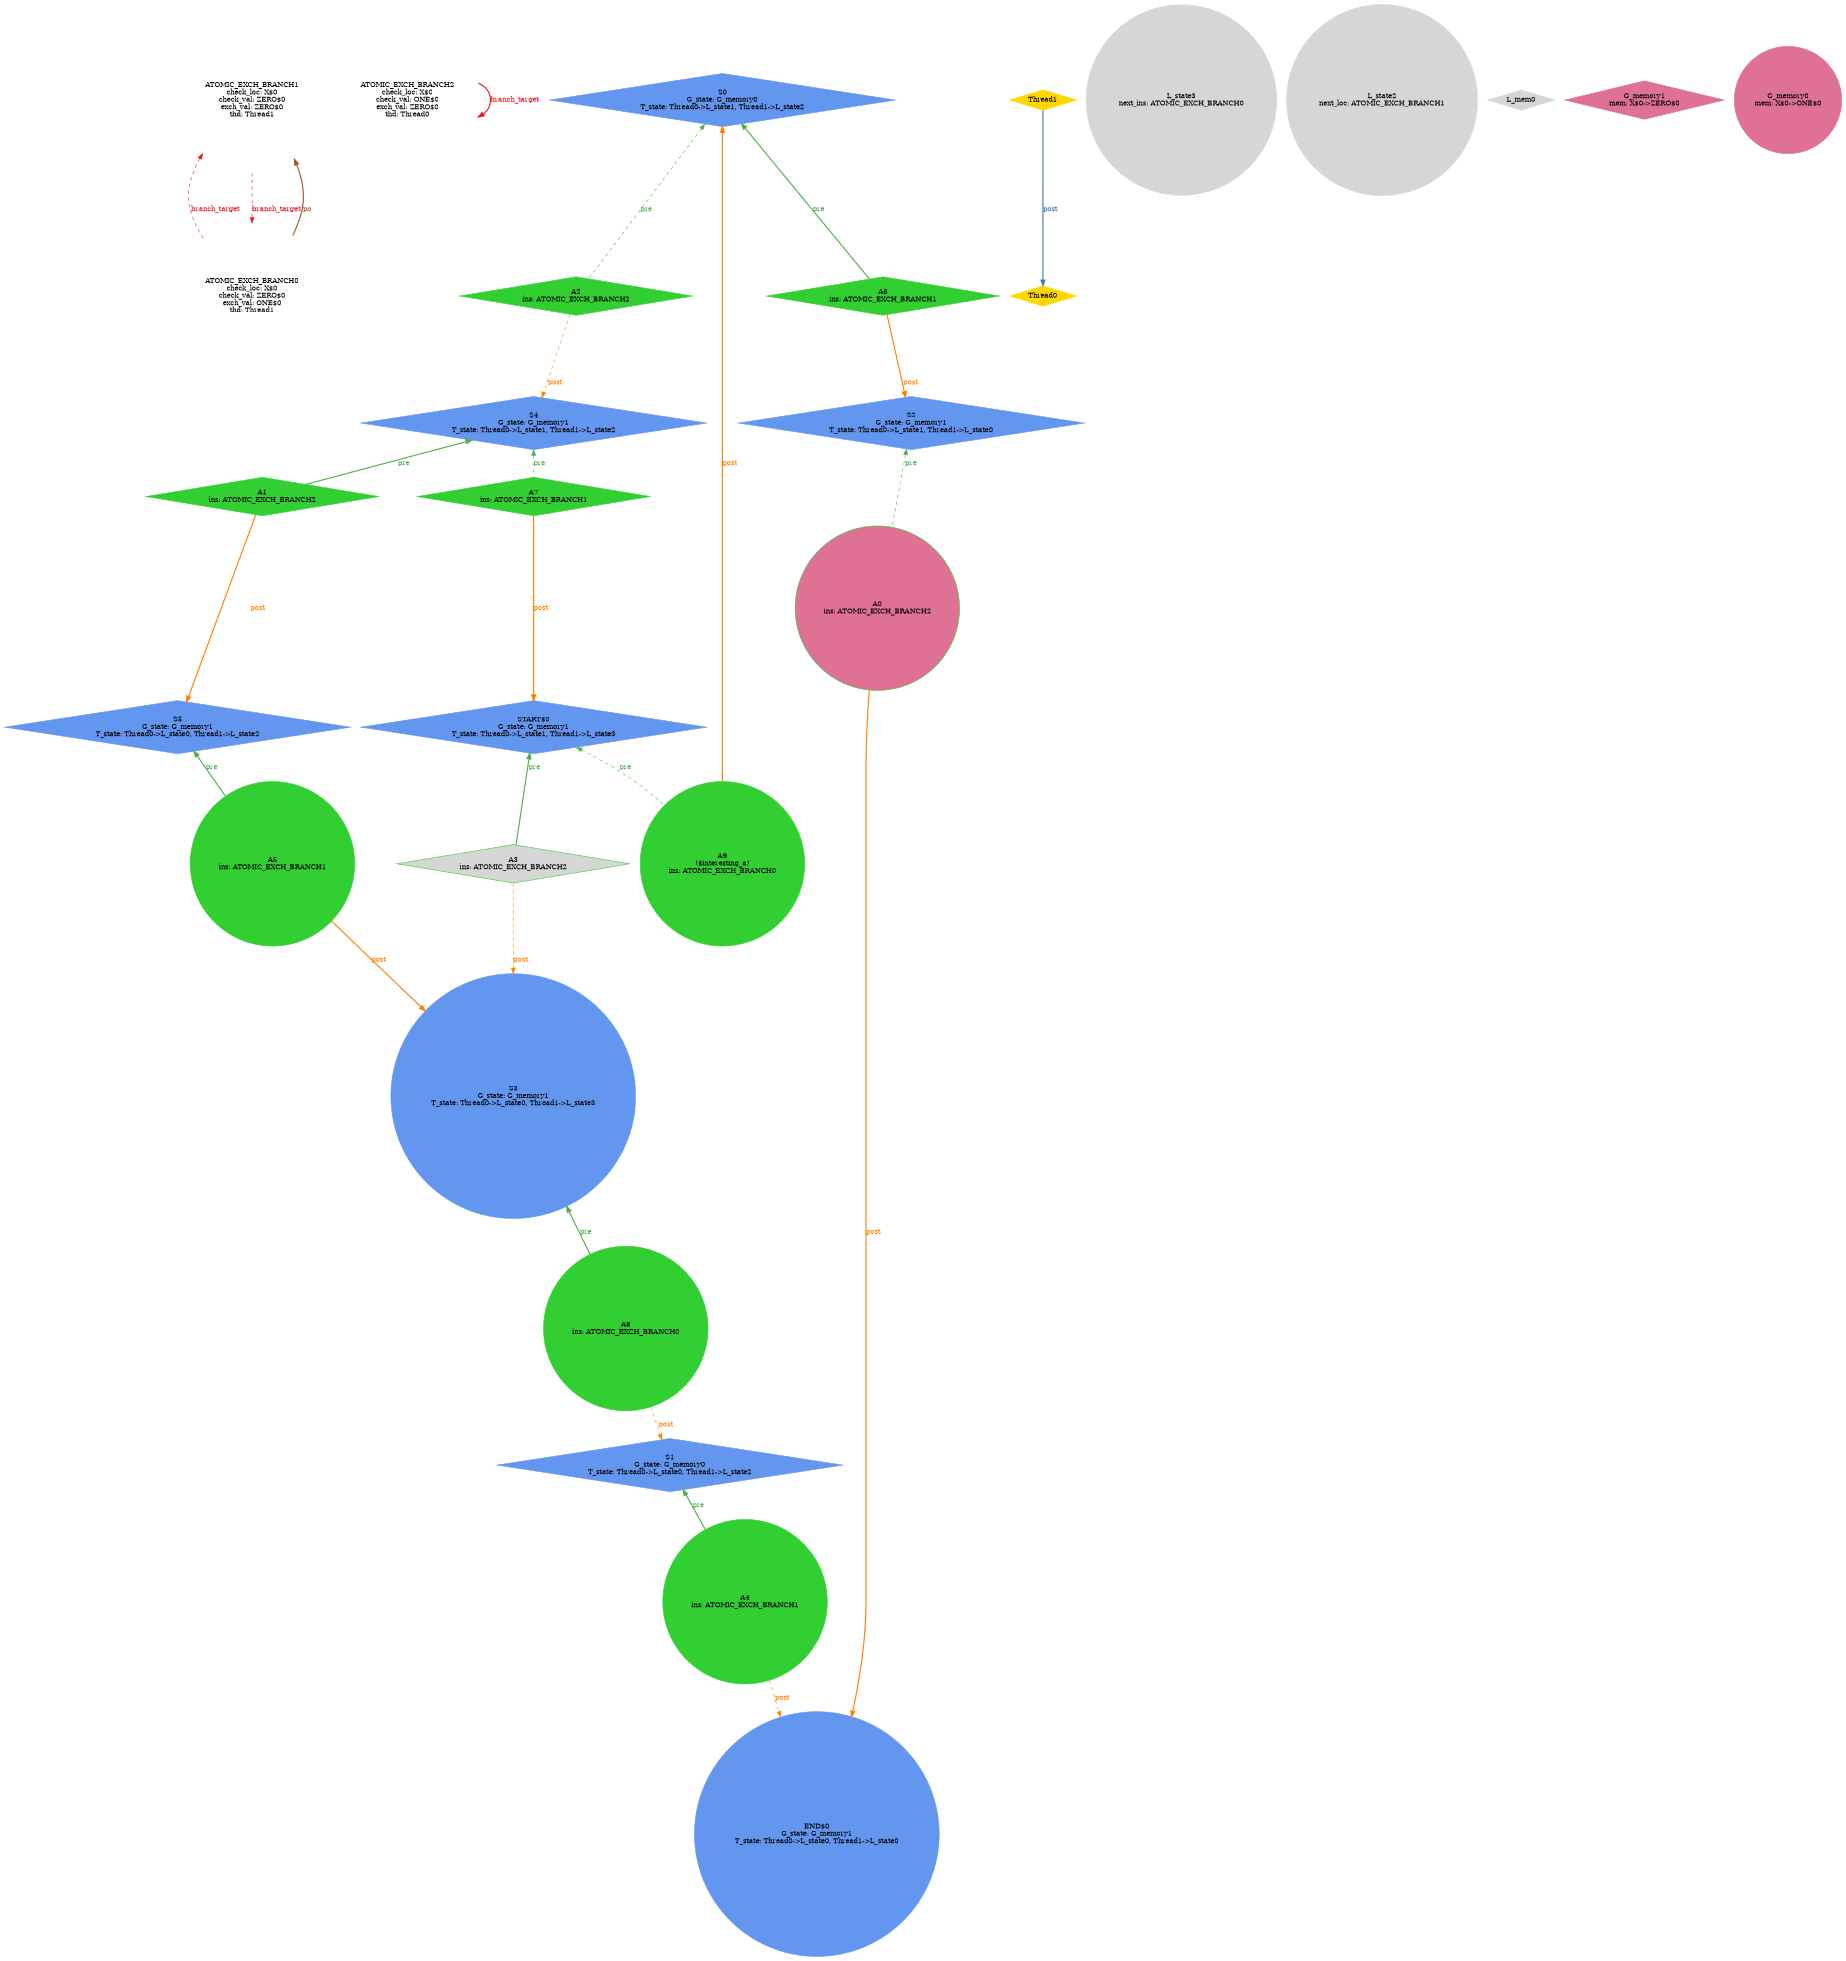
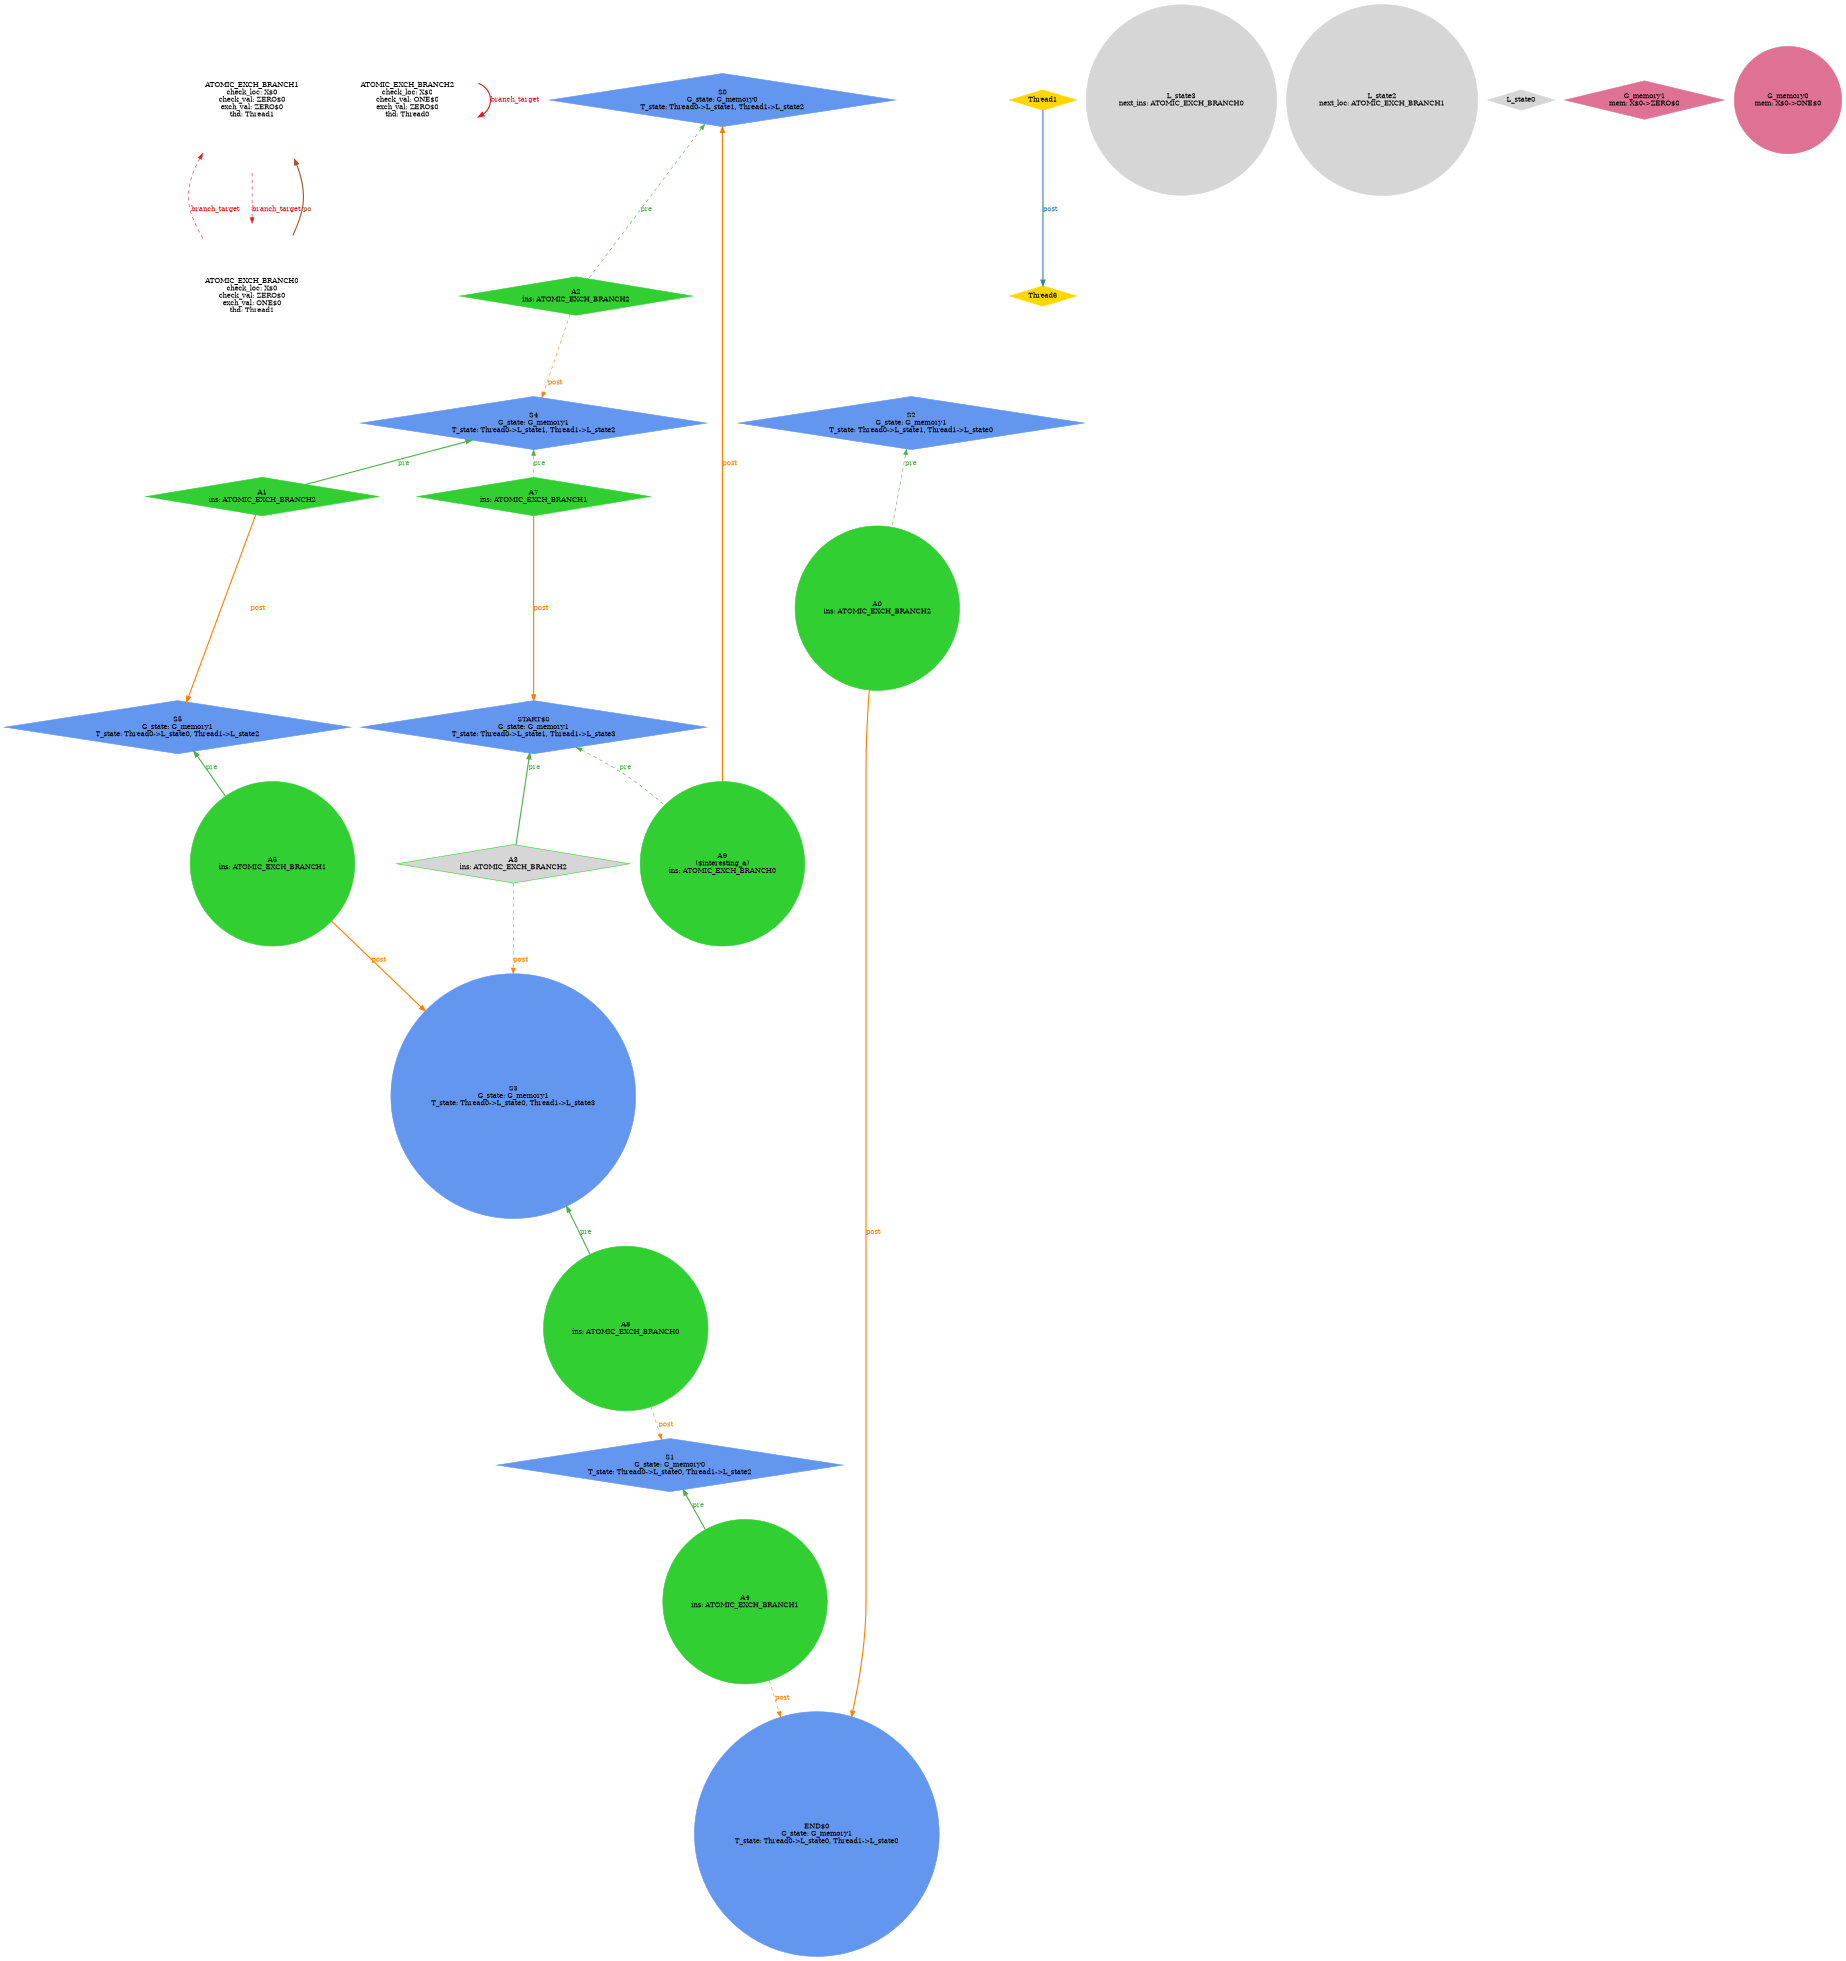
(1521, 100) -> (1521, 100)
(883, 296) -> none
(1043, 296) -> (1043, 296)
(877, 608) -> (877, 608)
